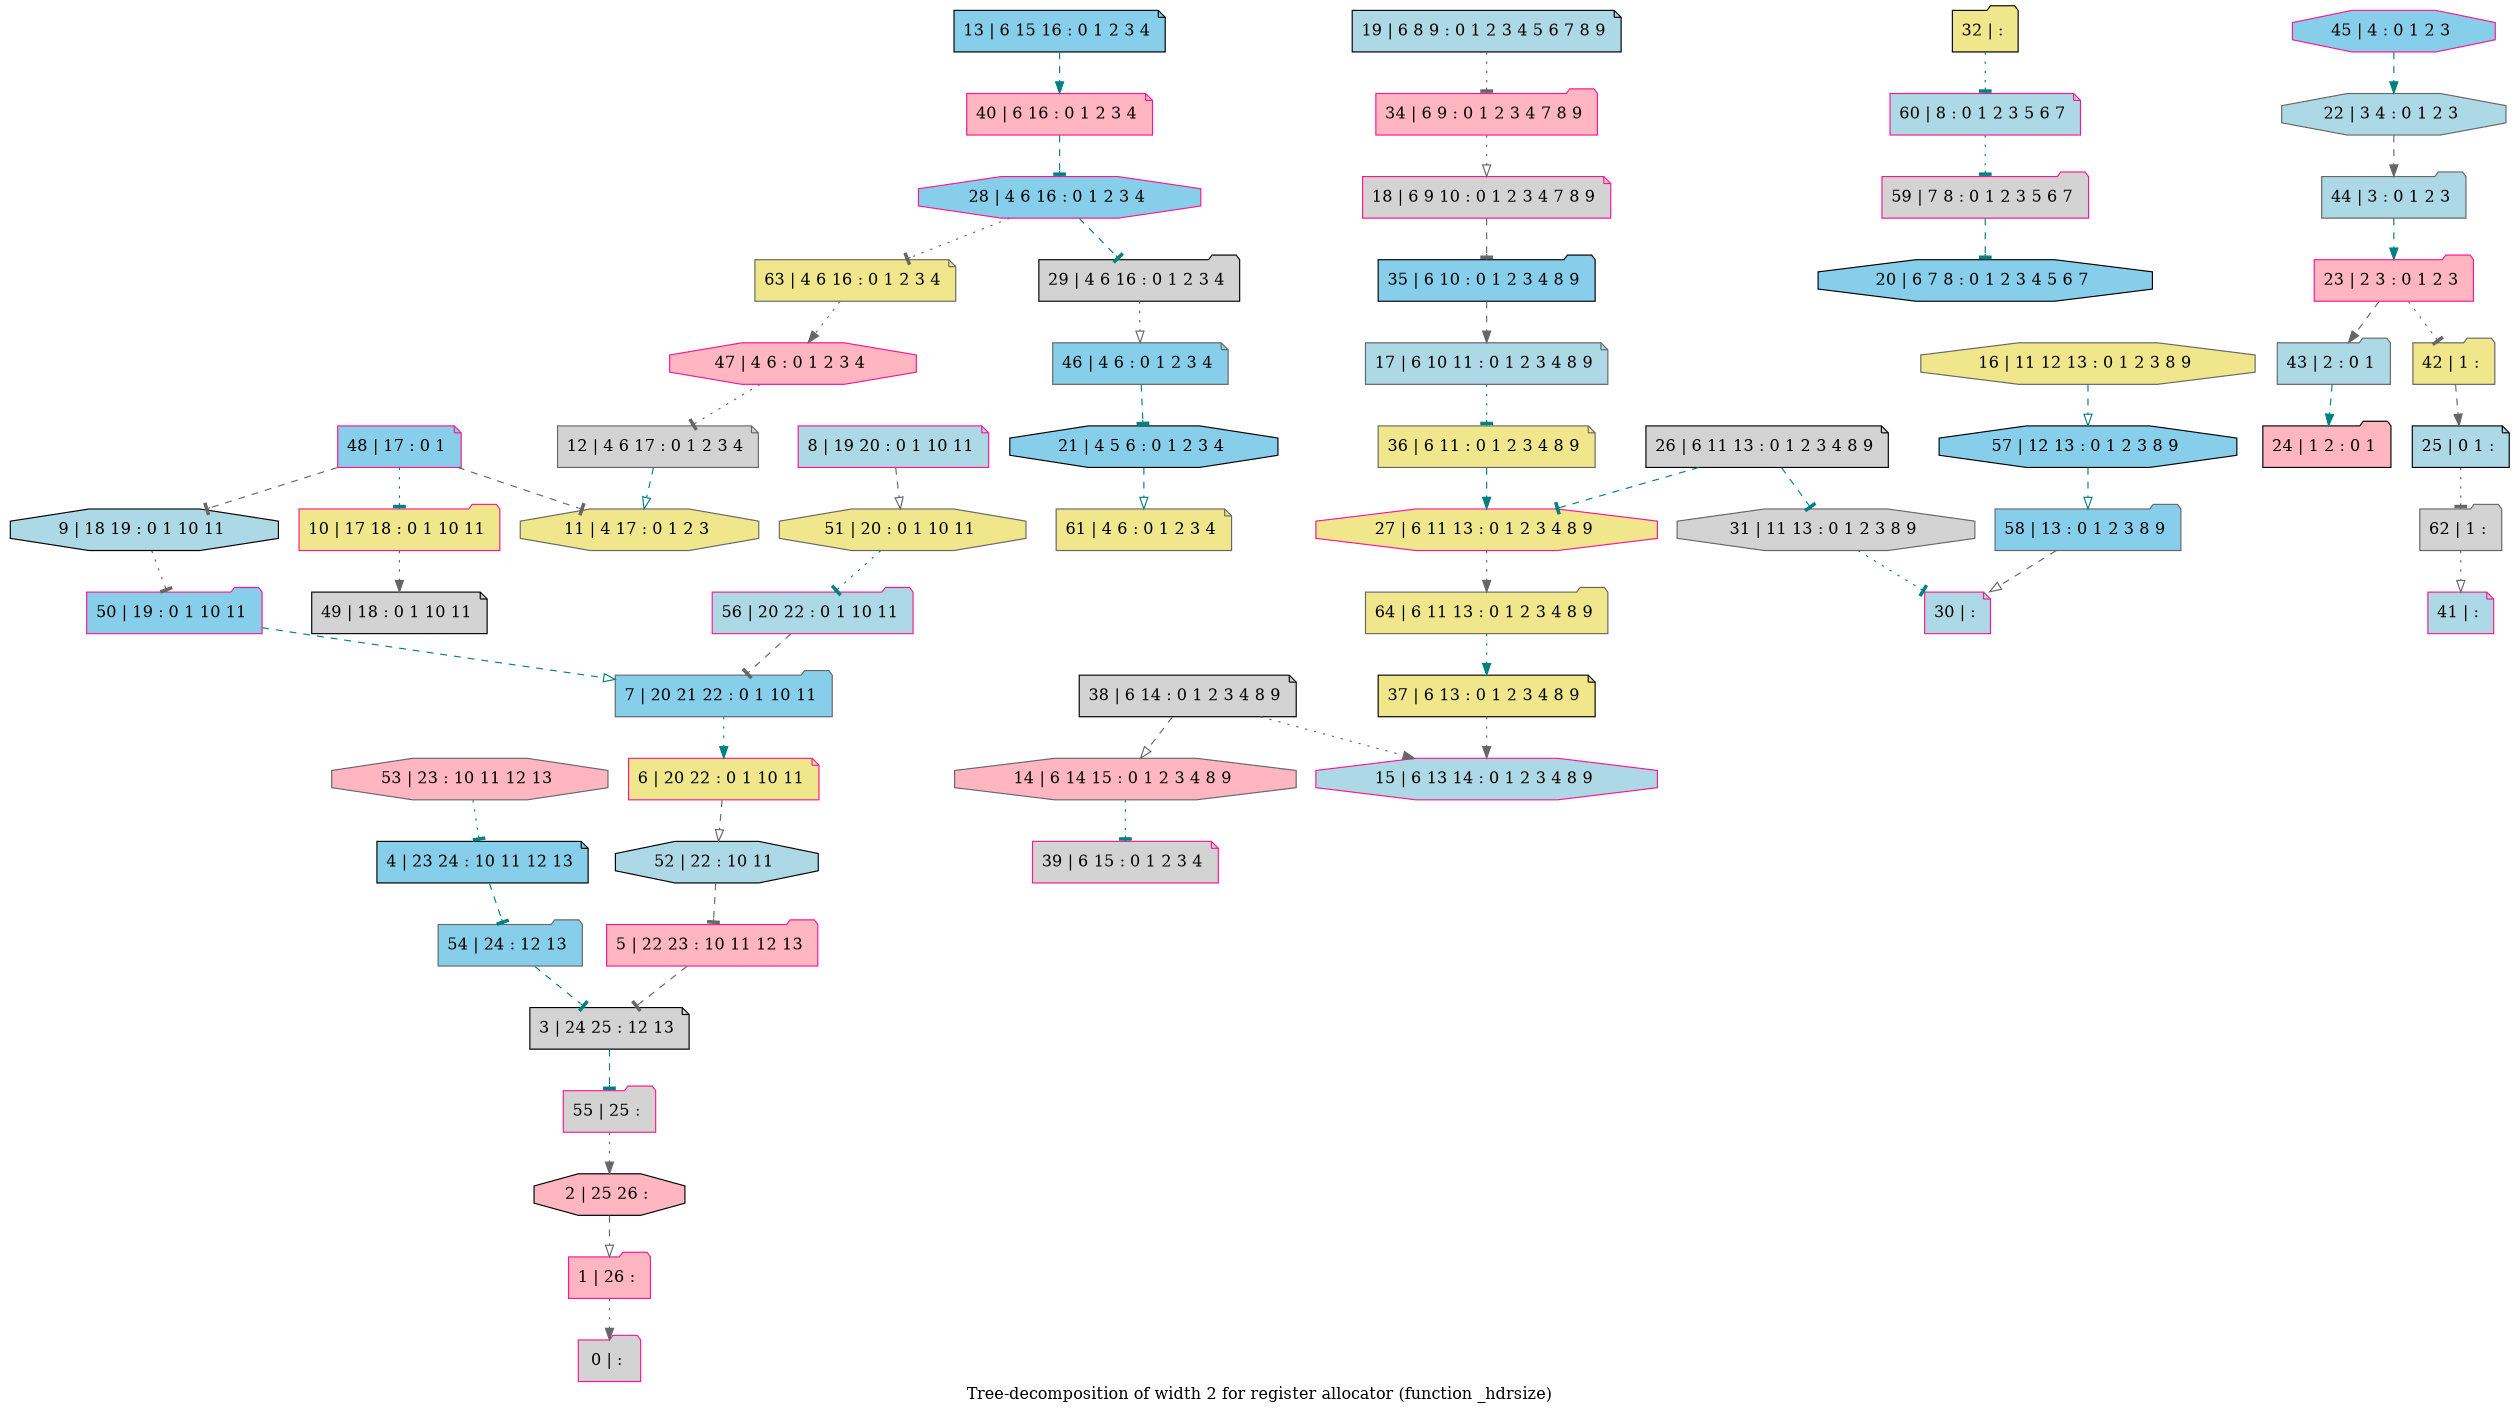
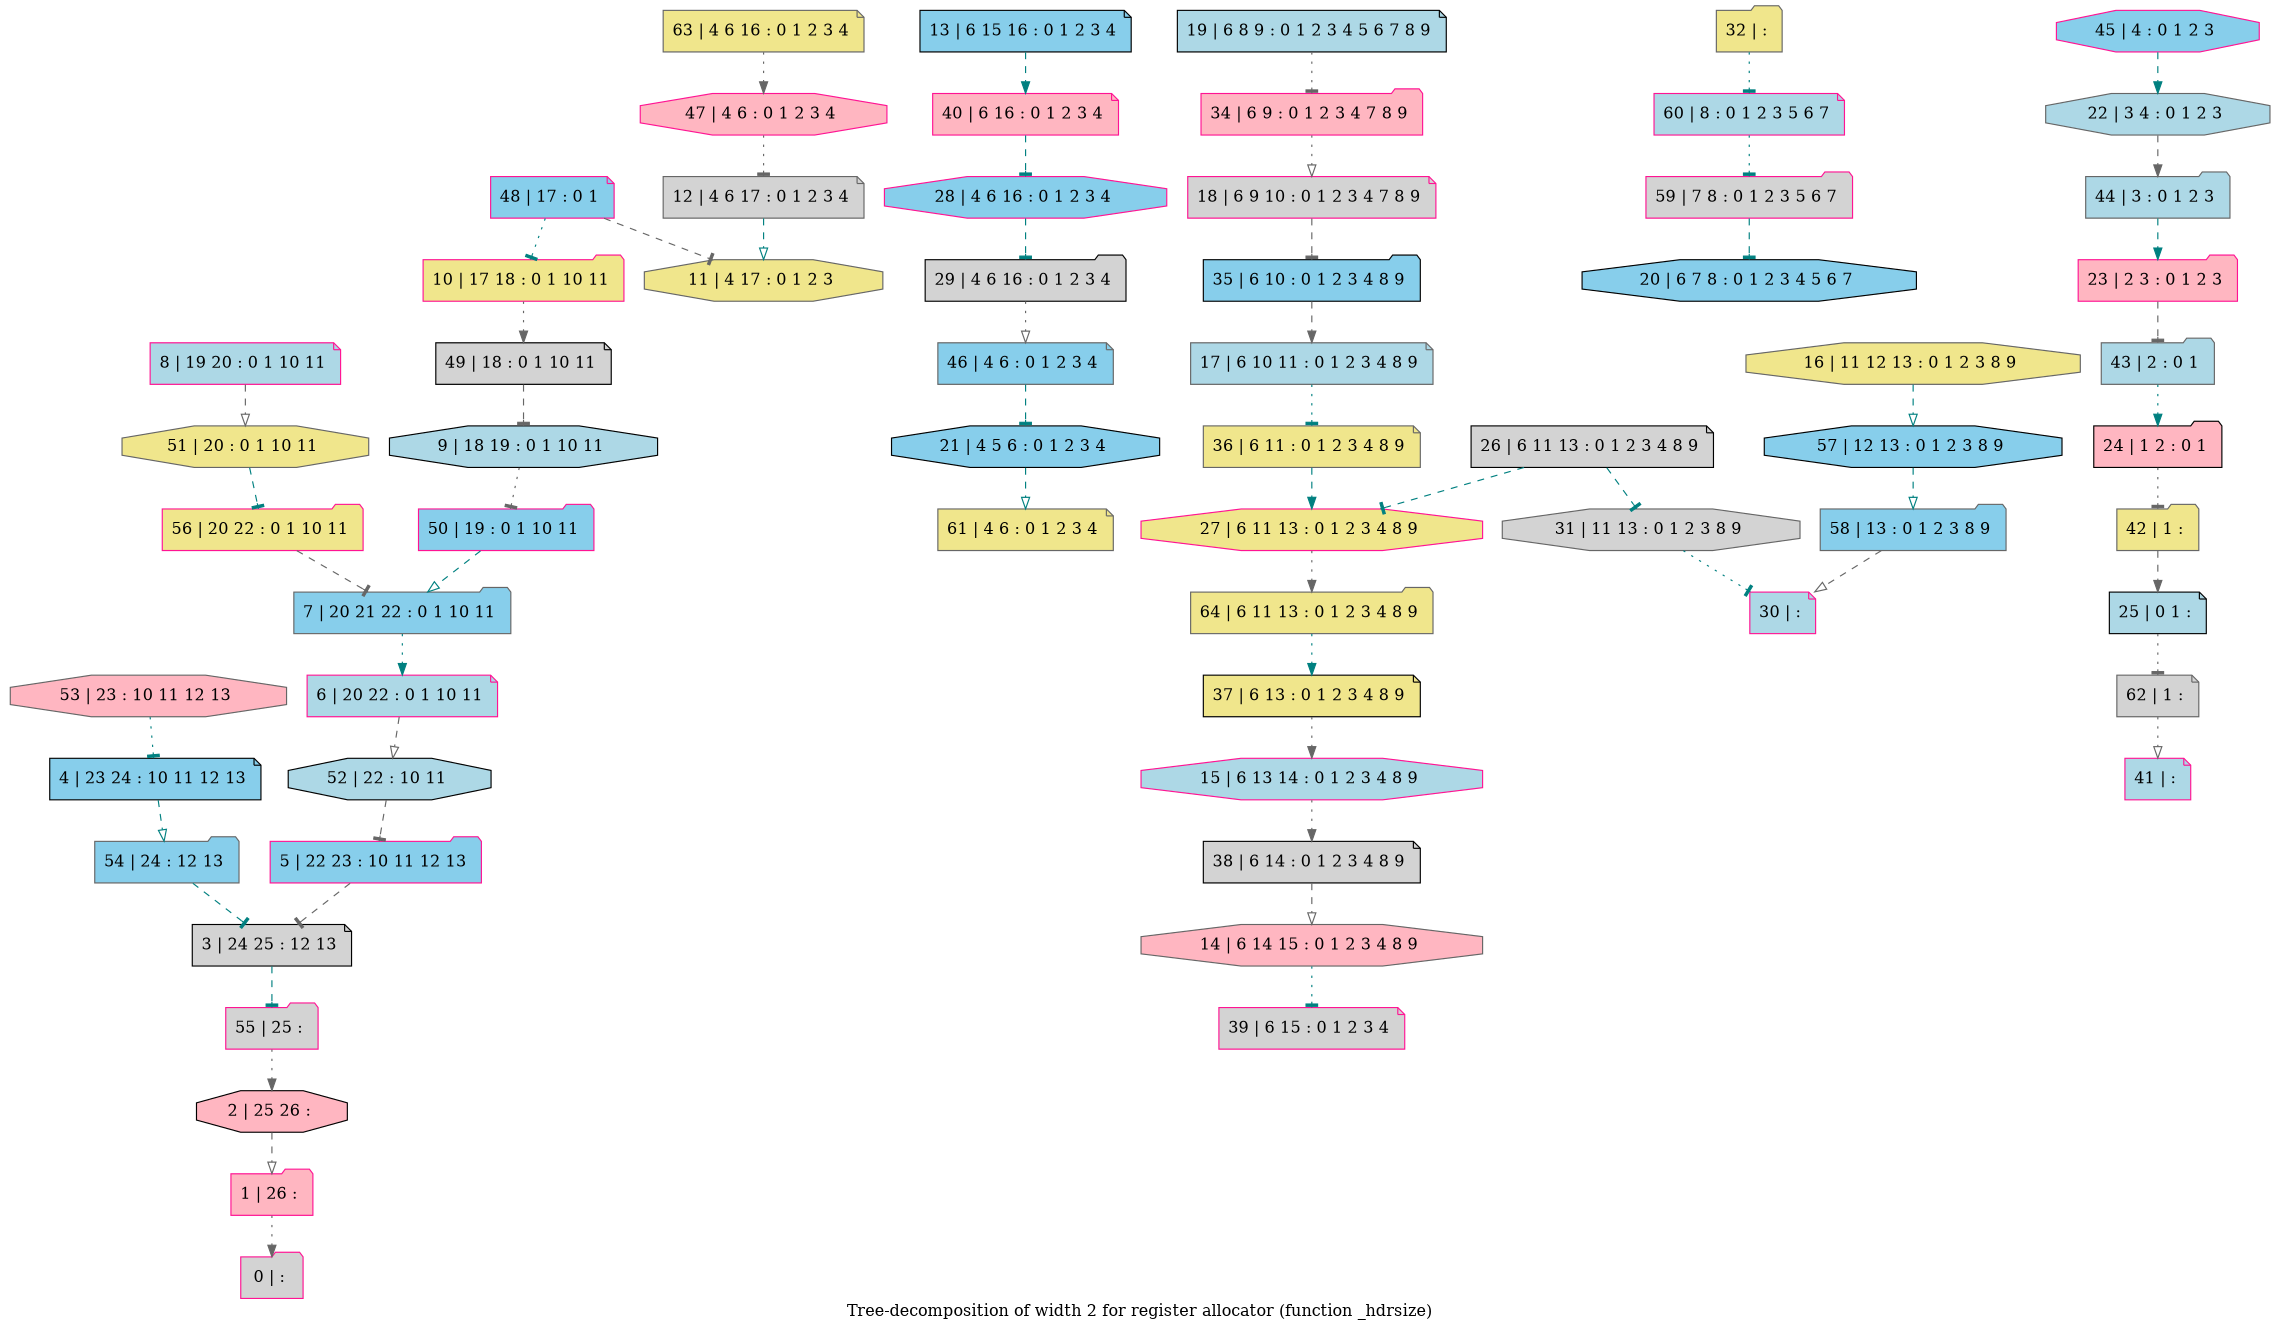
(1985, 31) -> (1749, 31)
(960, 238) -> none
(2367, 317) -> (2158, 319)
(2422, 320) -> (2158, 485)
(2331, 399) -> (2158, 399)
(274, 488) -> (524, 402)
(2461, 530) -> (2158, 696)
(860, 569) -> (253, 485)
(813, 613) -> (263, 530)
(1332, 736) -> (1312, 815)
(724, 779) -> (402, 696)
(495, 901) -> (160, 815)
(712, 945) -> (376, 862)
